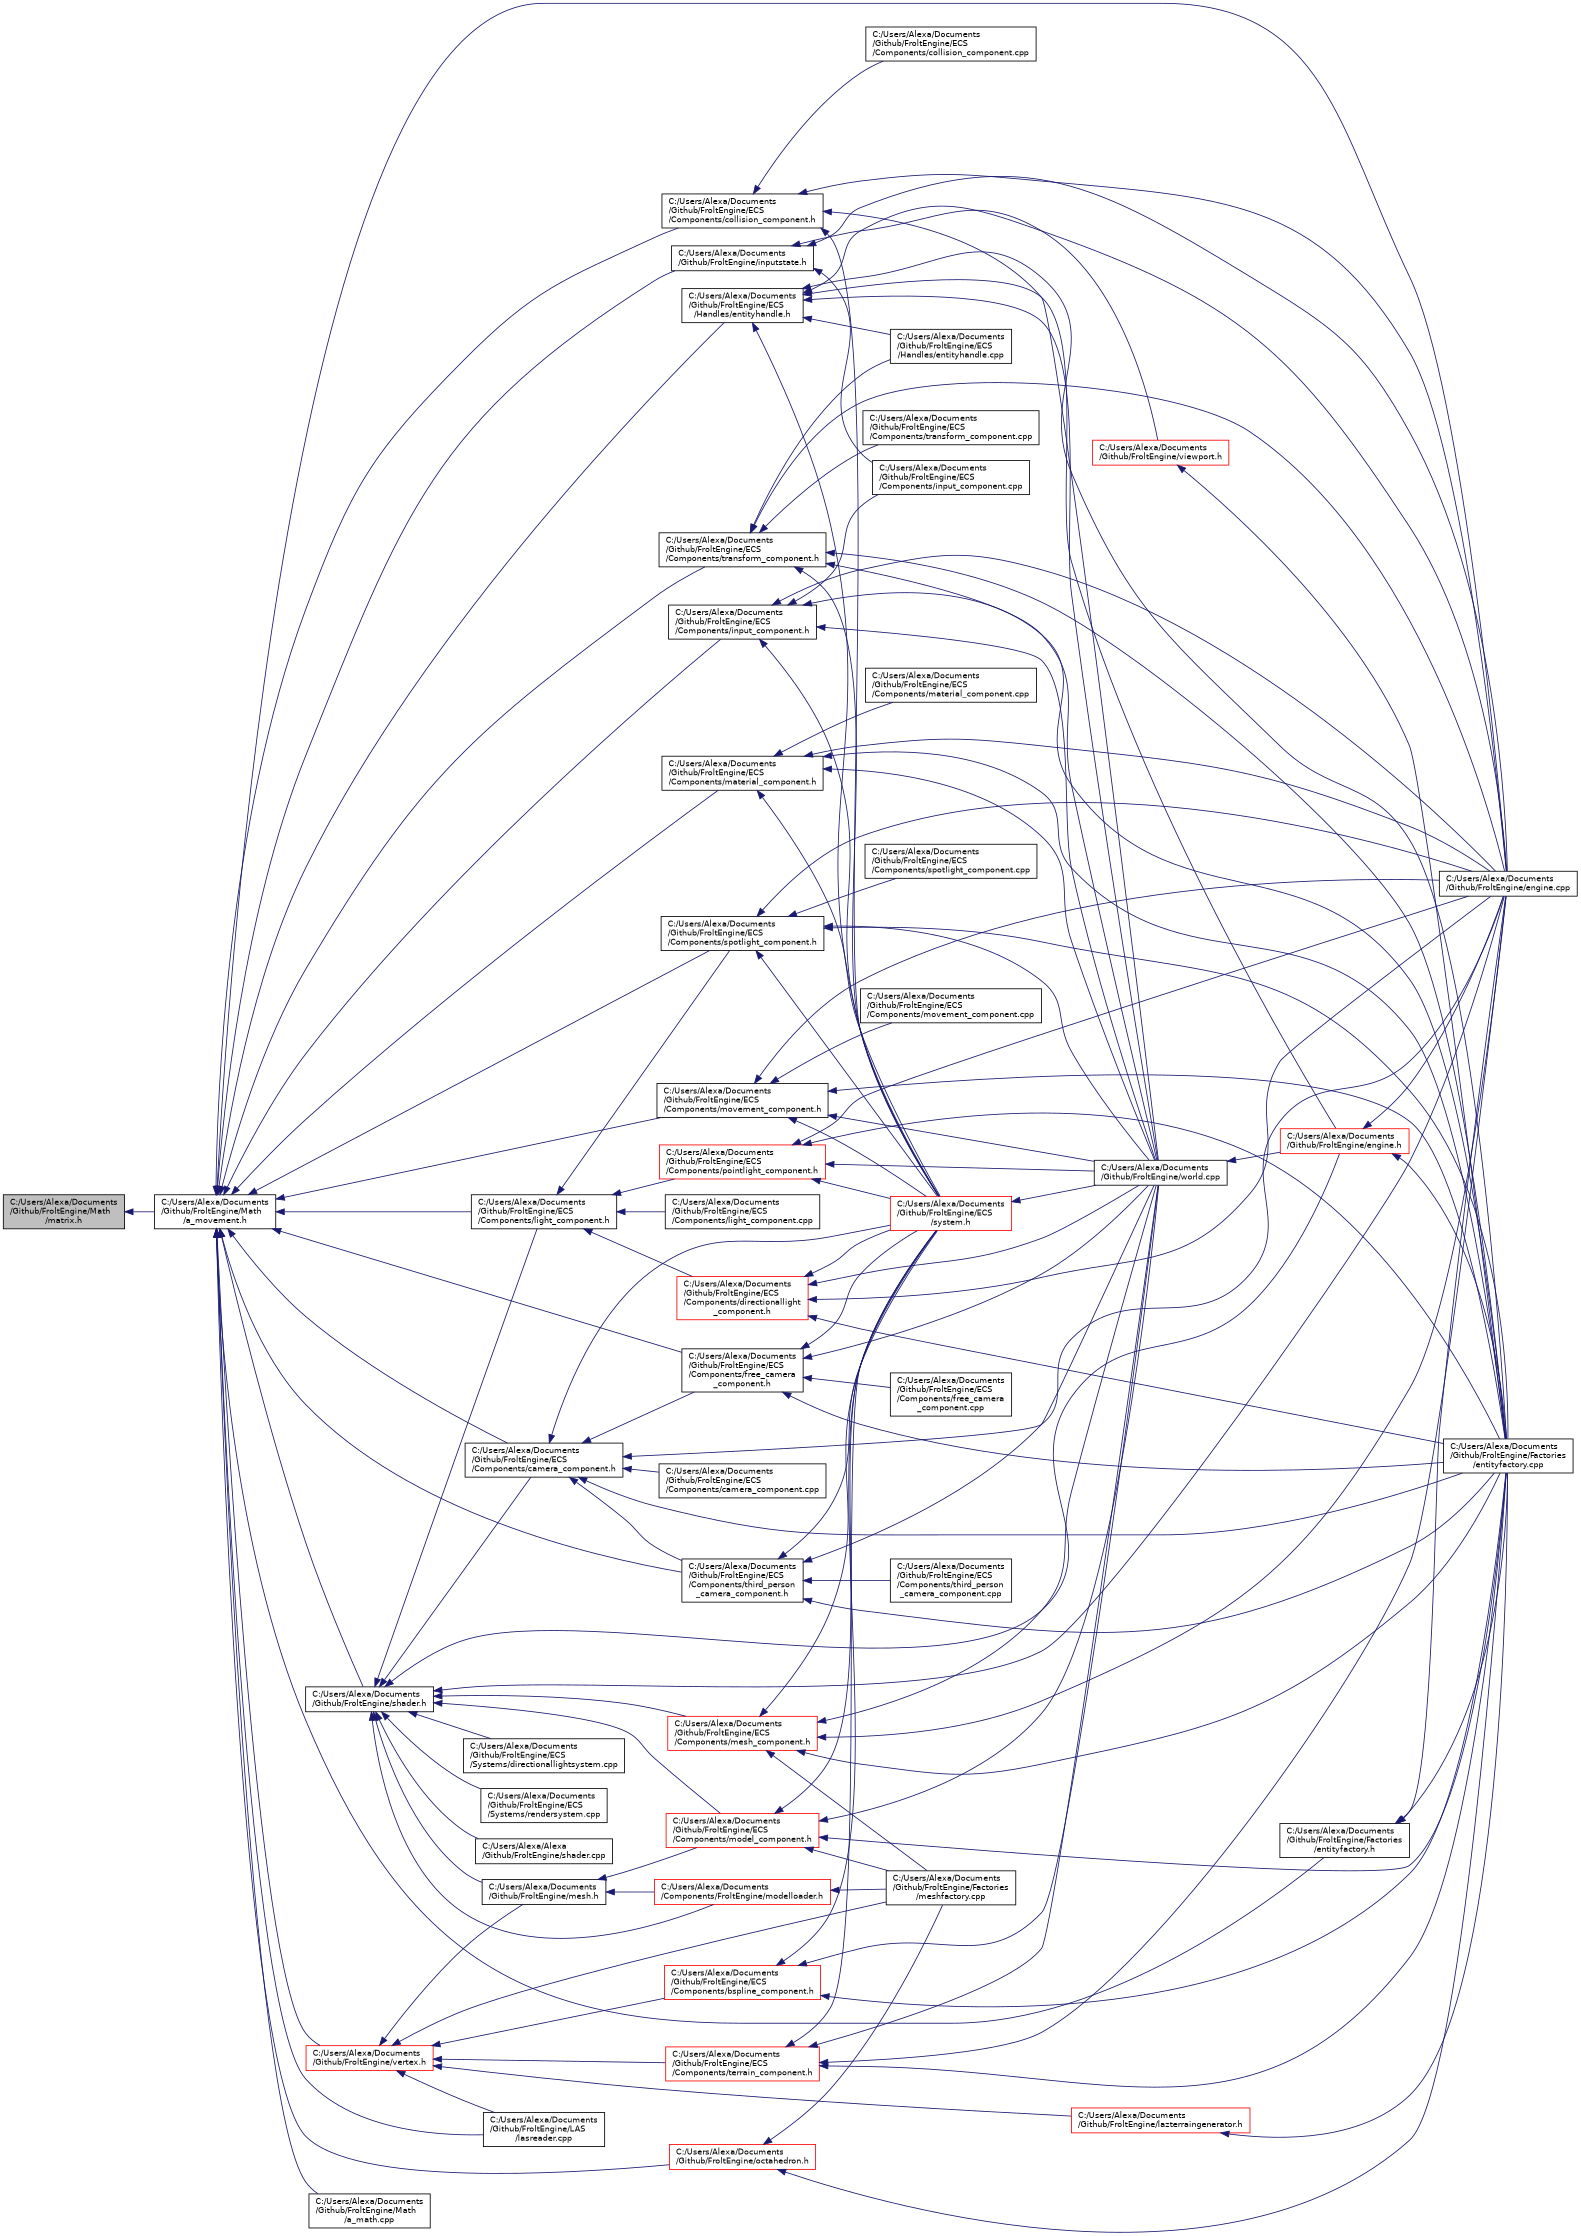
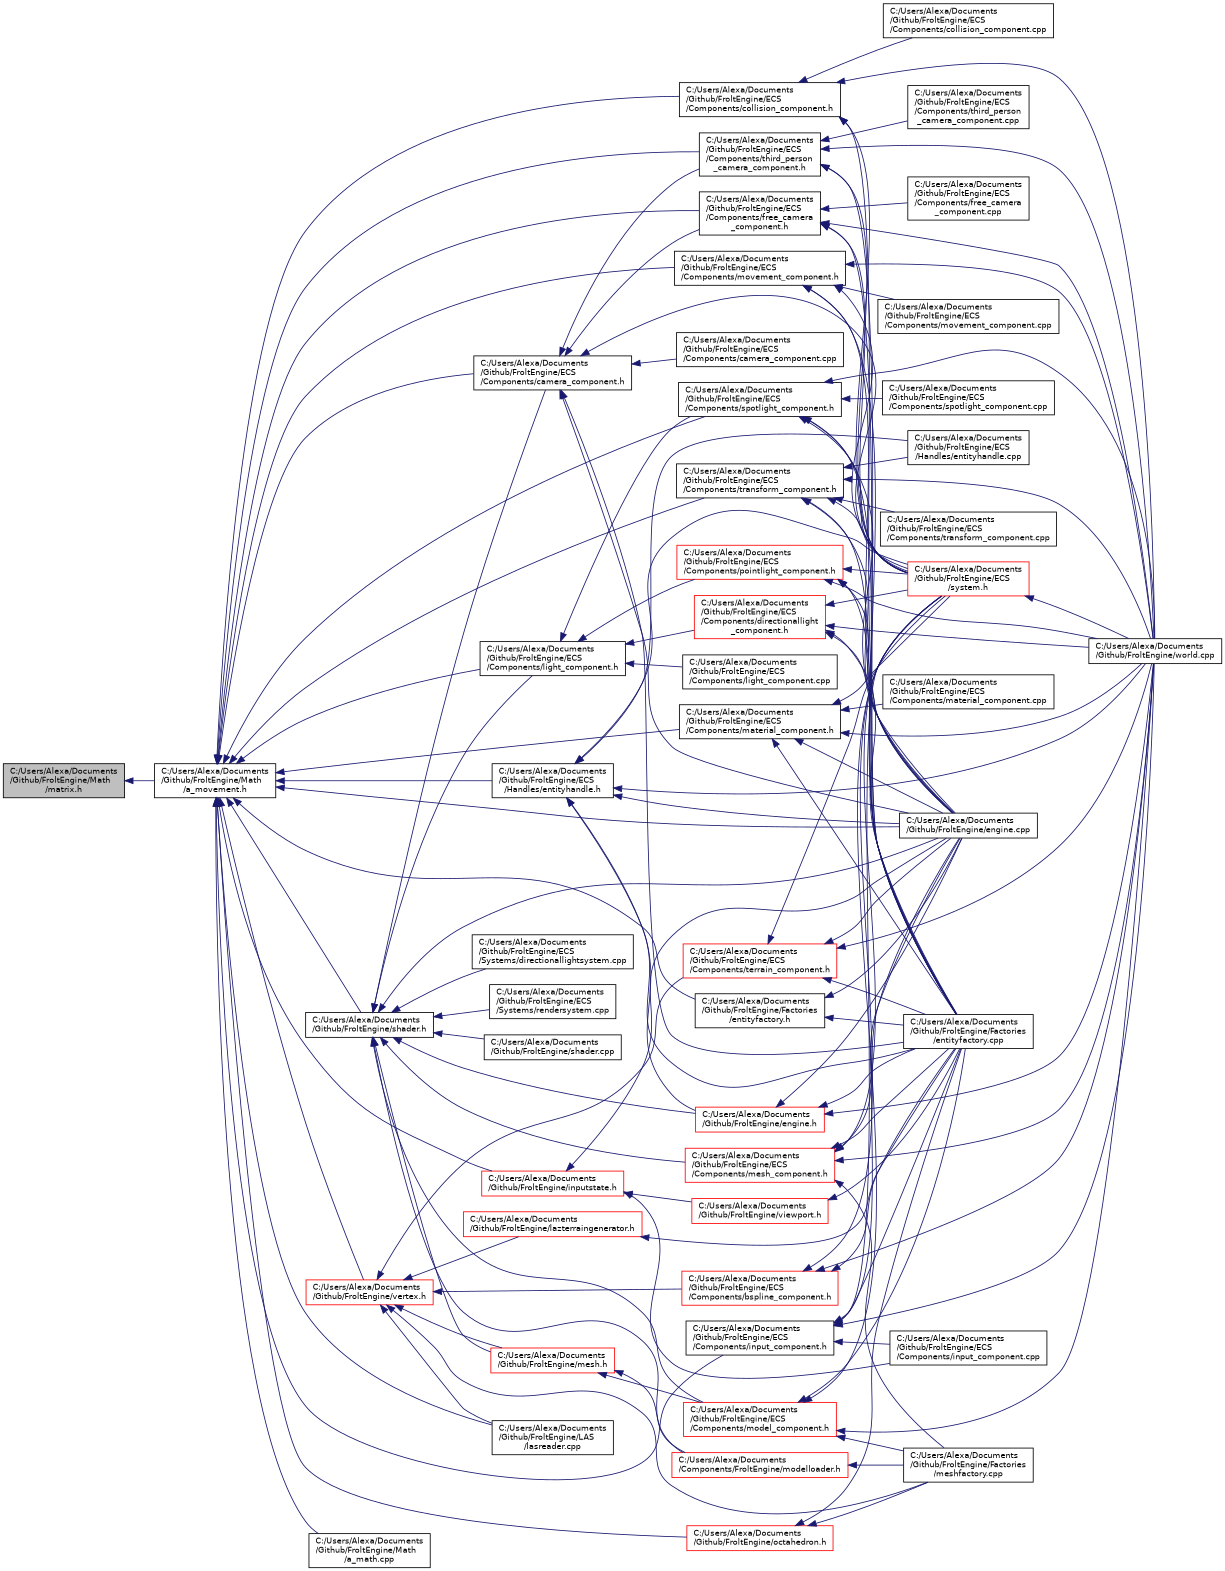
(743, 258) -> (553, 1184)
(1248, 1158) -> (1097, 980)
(544, 1851) -> (553, 1047)
(544, 1892) -> (553, 1360)
